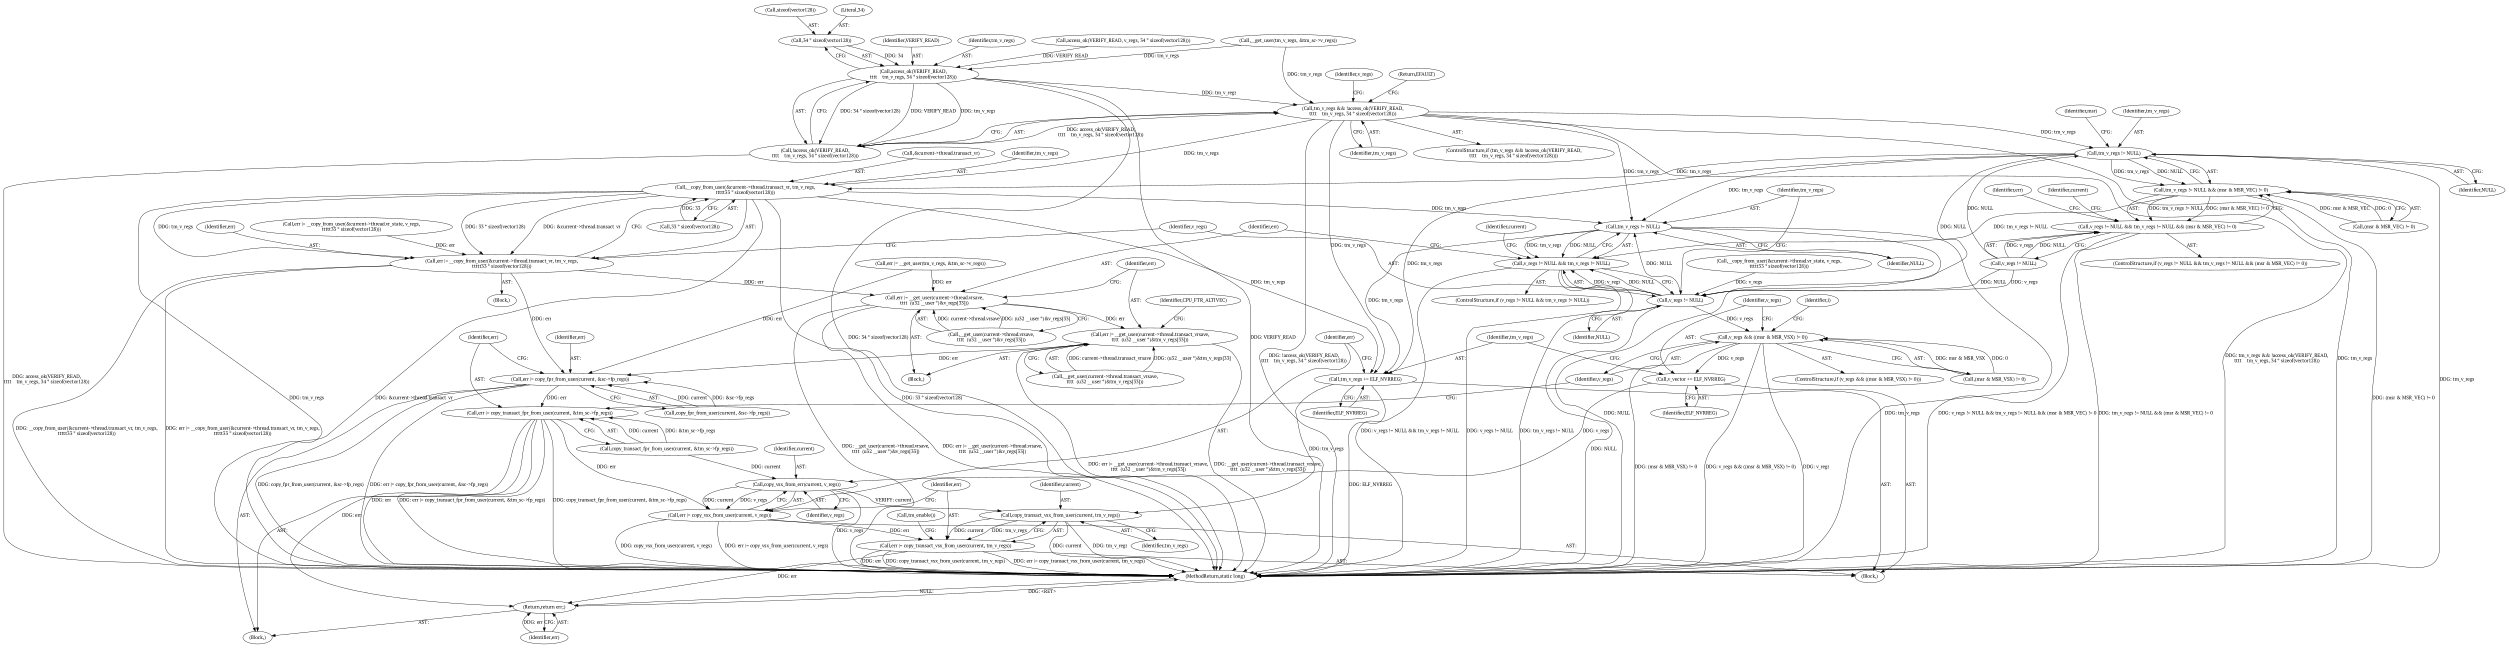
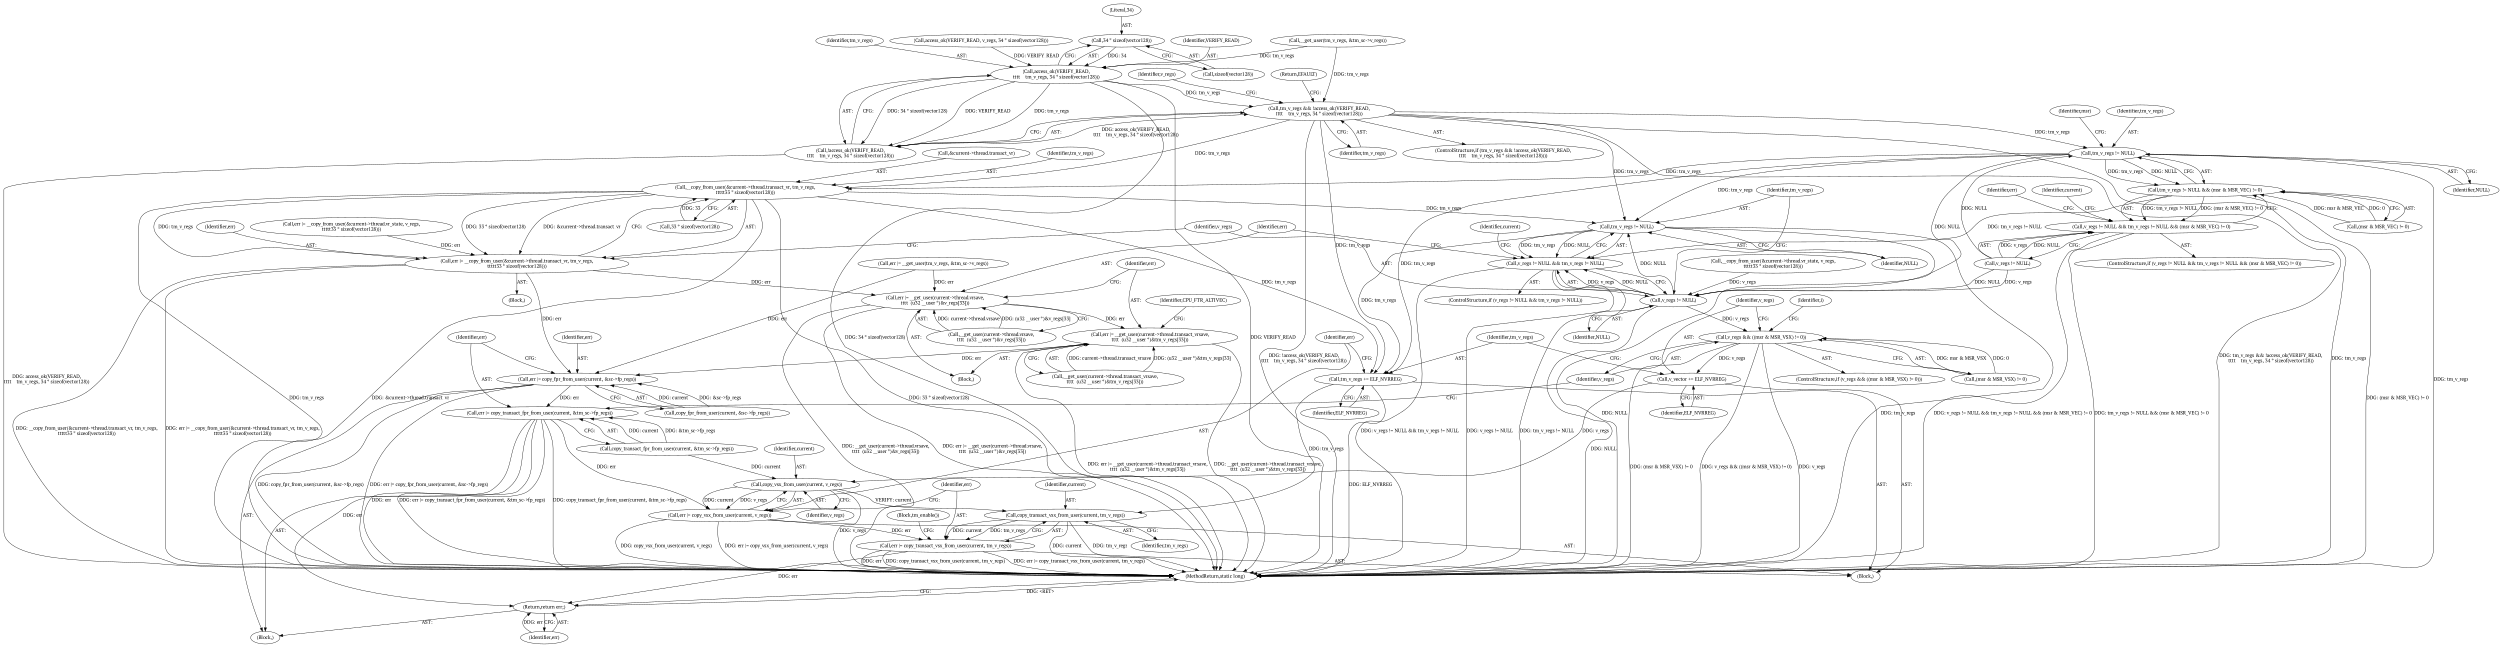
none -> (1166, 60)
(797, 485) -> (797, 485)
(916, 515) -> (918, 515)
(927, 592) -> (926, 592)
